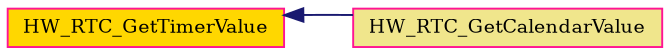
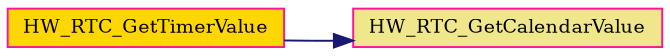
(328, 15) -> (309, 41)
